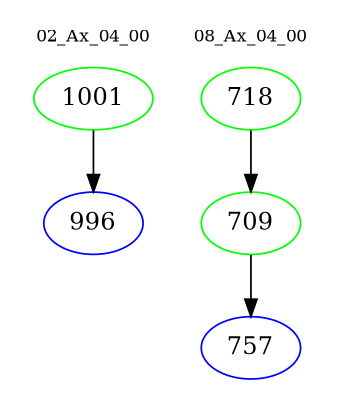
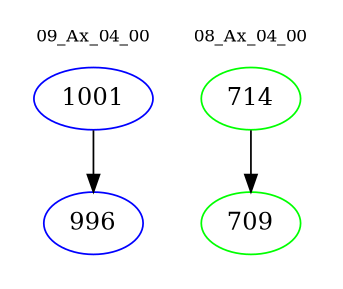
(93, 37) -> (93, 37)
(93, 99) -> (93, 99)
(251, 99) -> (251, 99)
(251, 348) -> none
